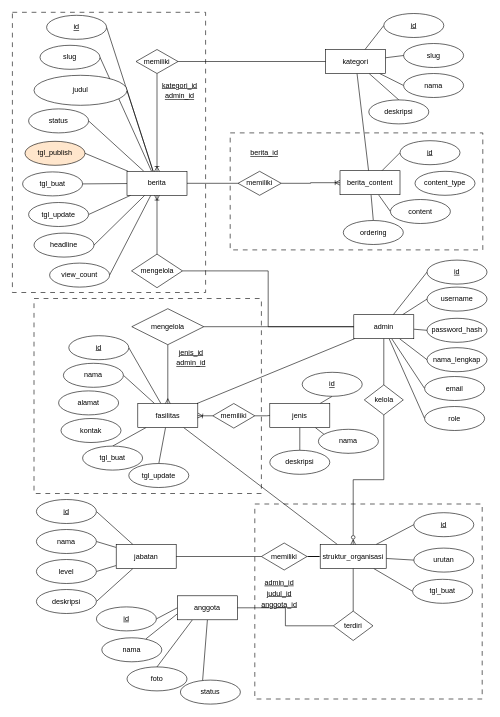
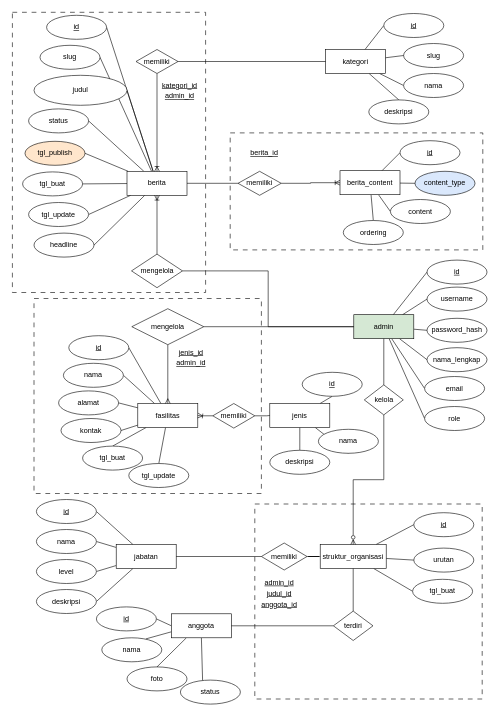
(363, 123) -> (407, 183)
(445, 183) -> (445, 183)
(130, 235) -> none
(80, 275) -> none
(384, 327) -> (384, 327)
(276, 371) -> (130, 428)
(260, 486) -> (129, 405)
(207, 608) -> (201, 626)
